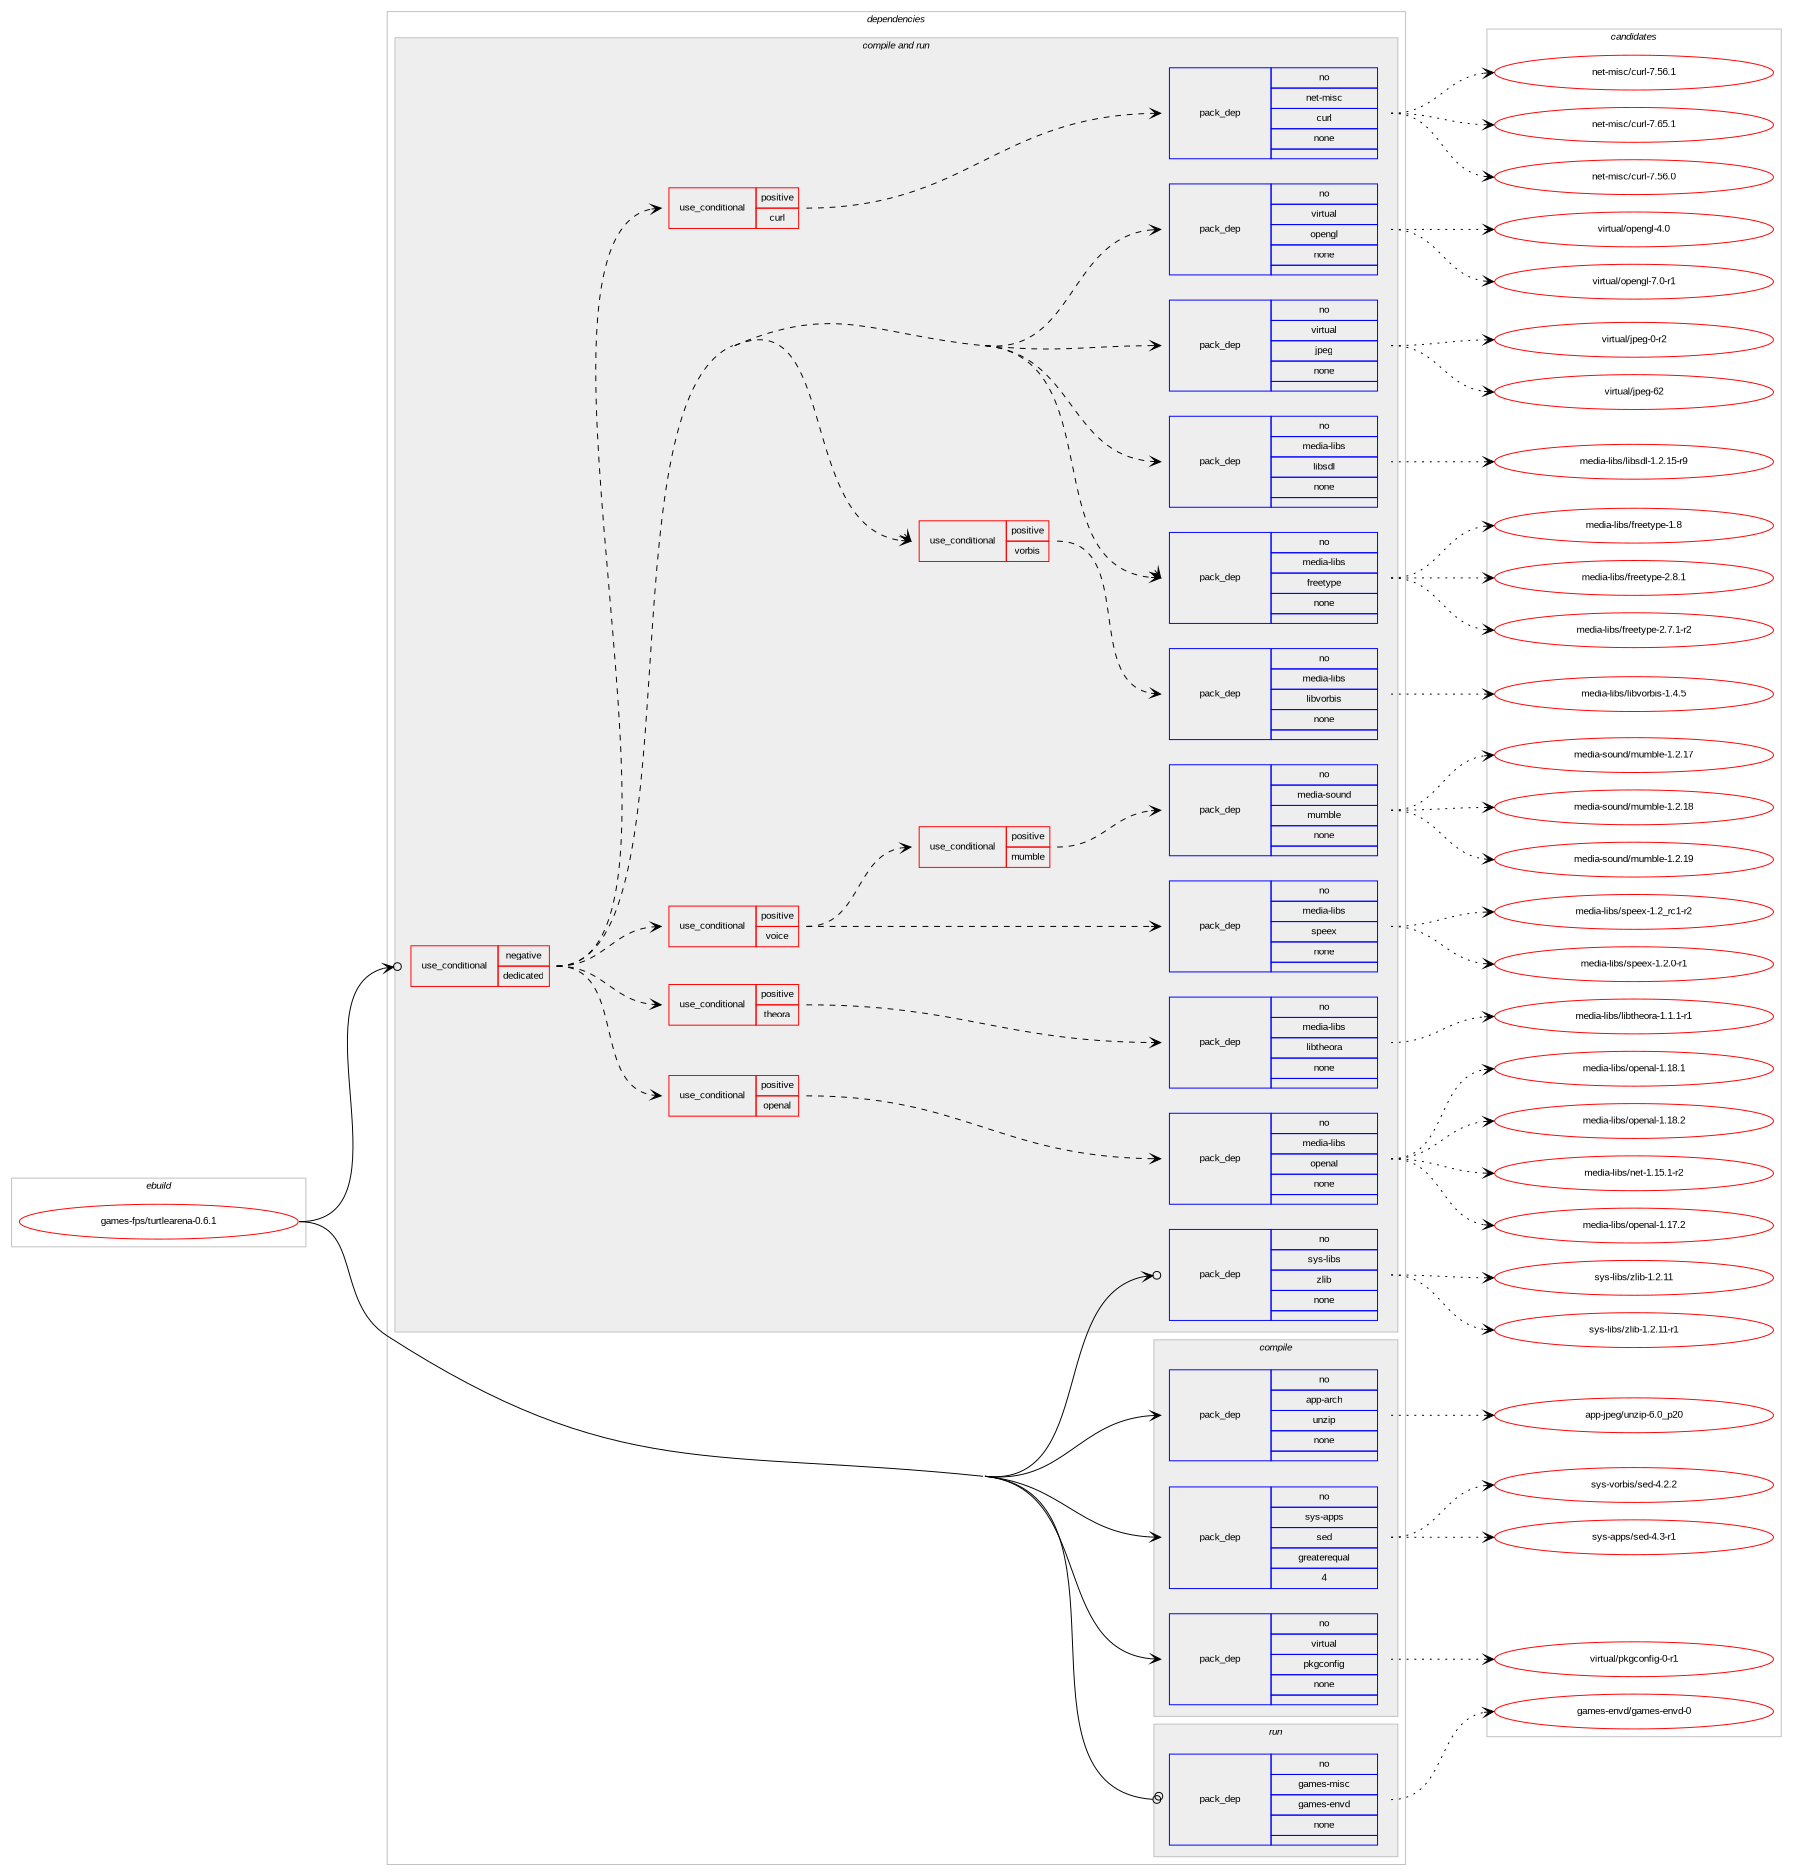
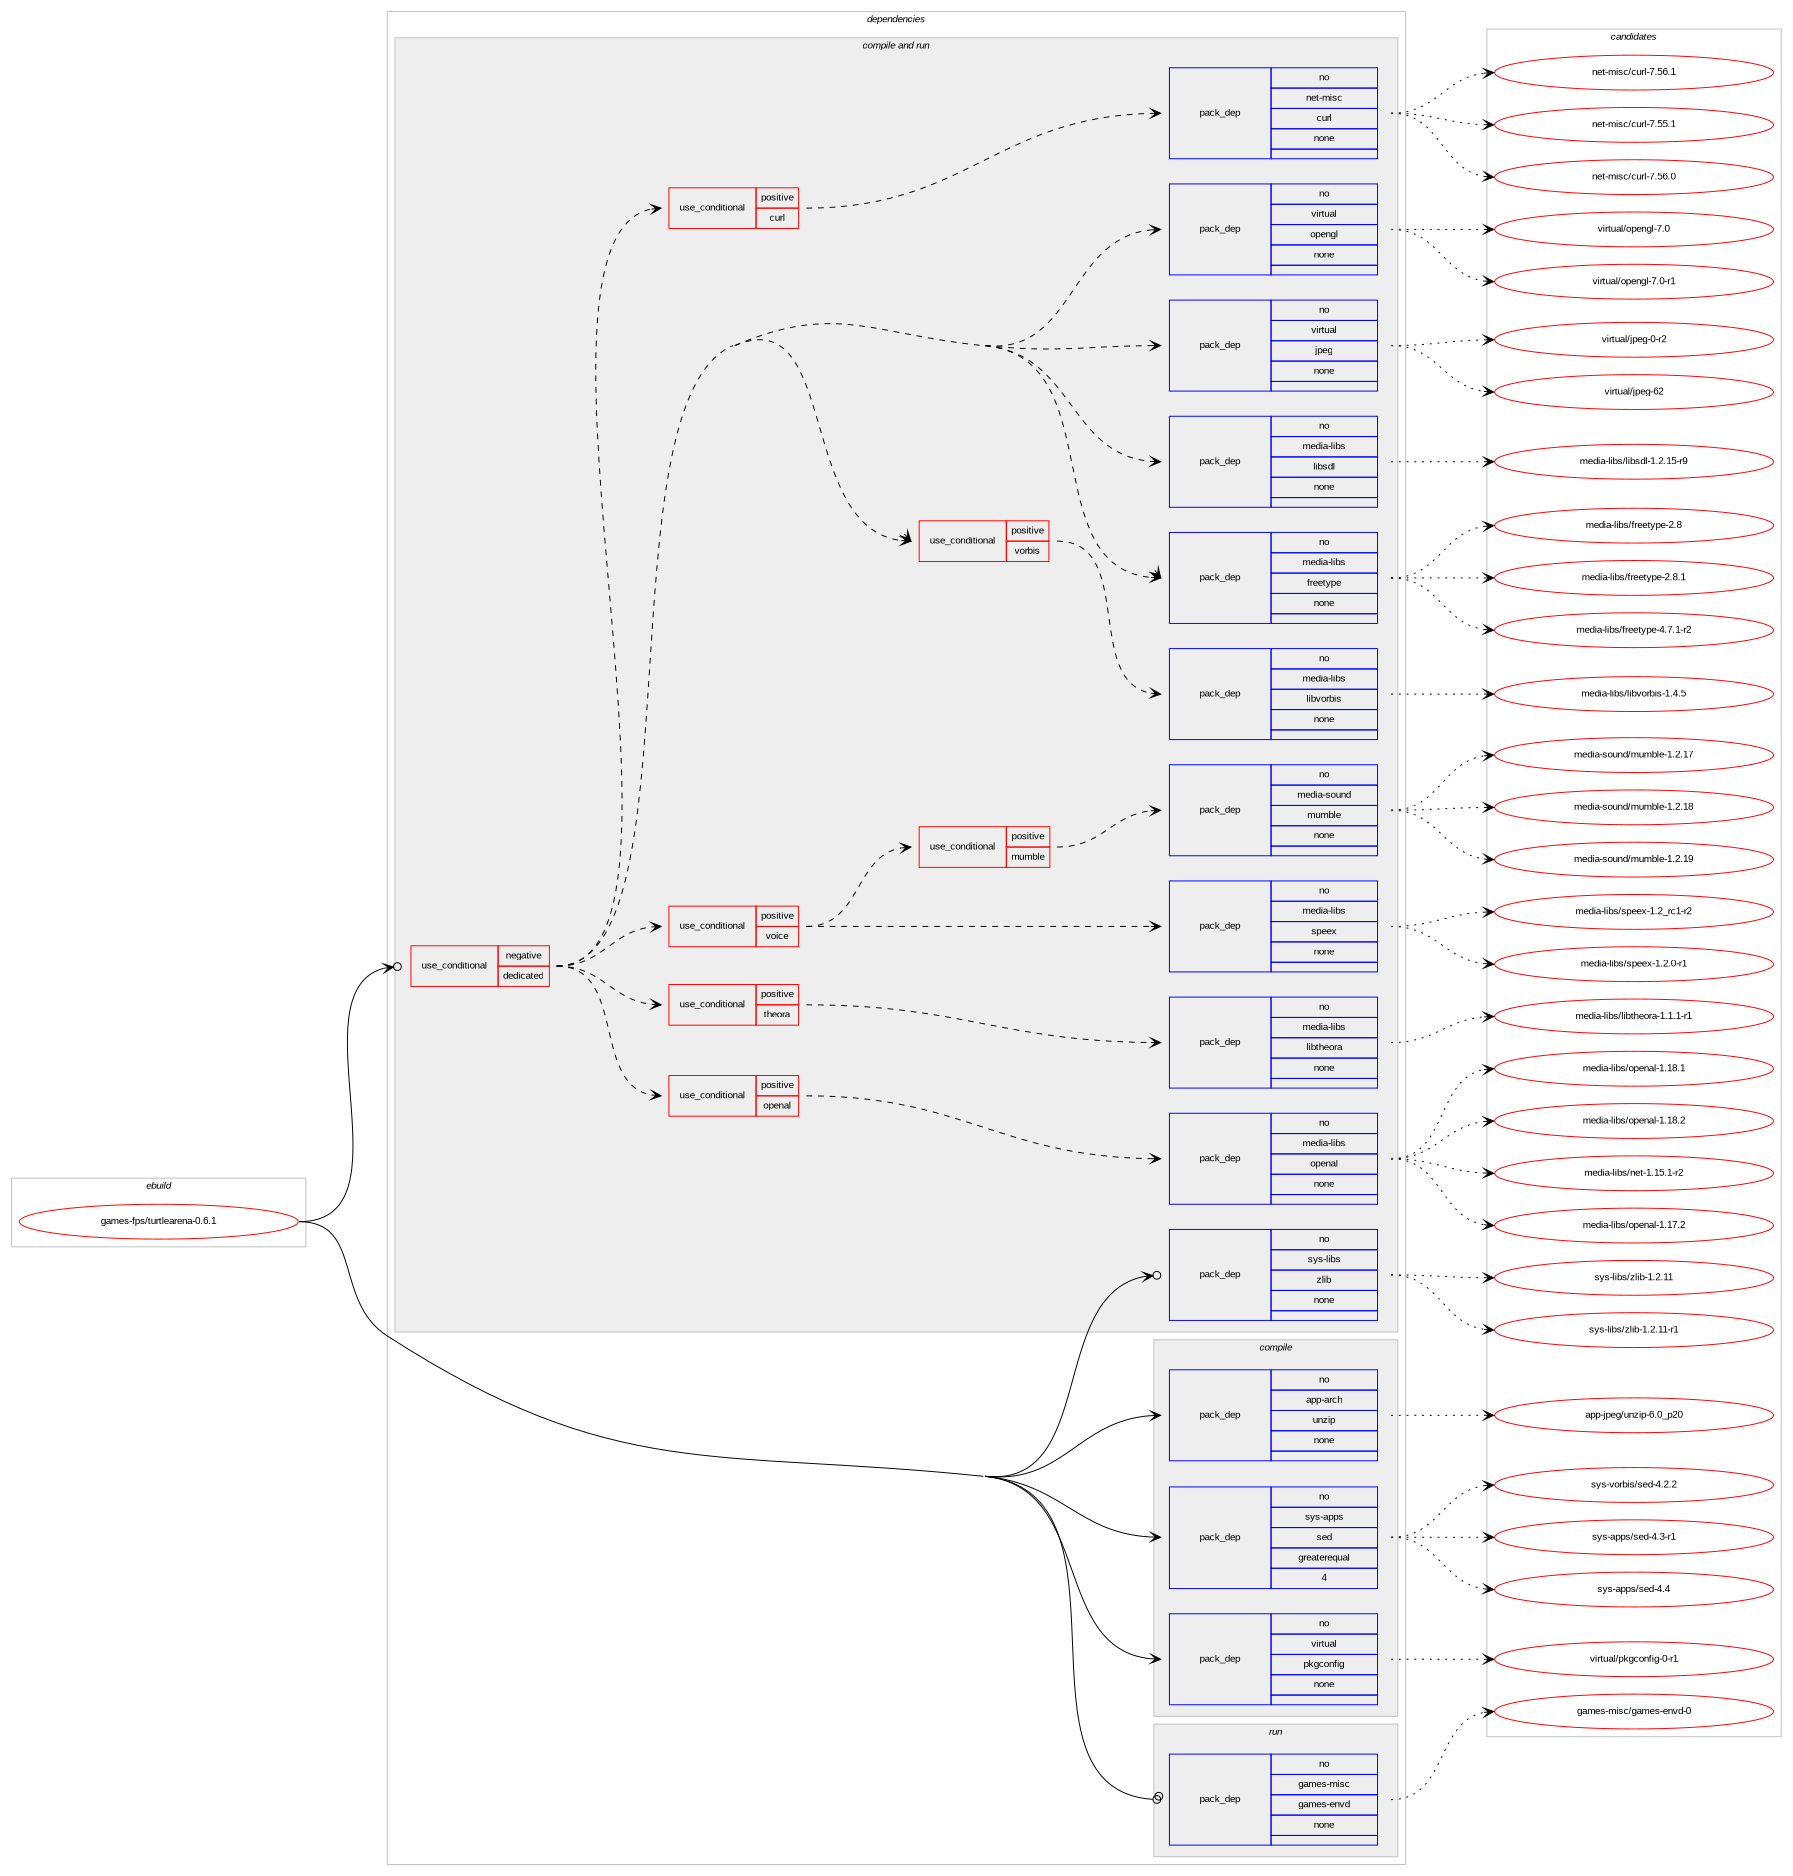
(1634, 125) -> (1634, 125)
(1634, 229) -> (1634, 229)
(1634, 526) -> (1634, 526)
(1634, 630) -> (1634, 630)
none -> (1634, 1590)
(1634, 1712) -> (1634, 1712)
